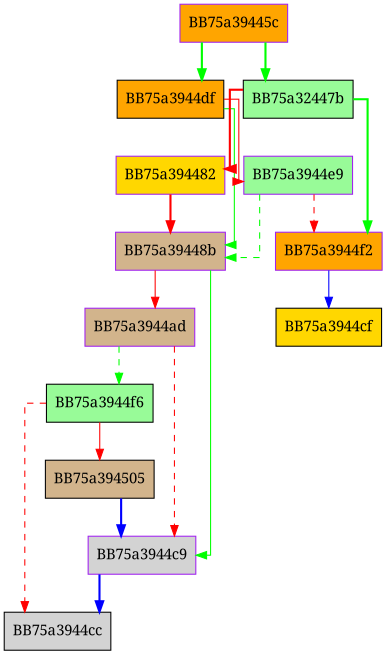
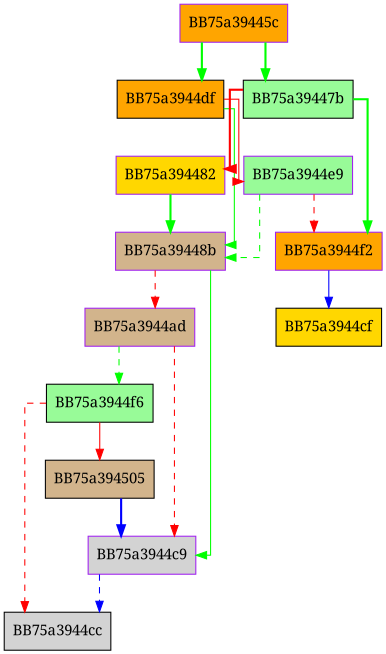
(298, 99) -> (298, 99)
(170, 208) -> (170, 208)
(155, 284) -> (155, 284)
(99, 588) -> (99, 588)
